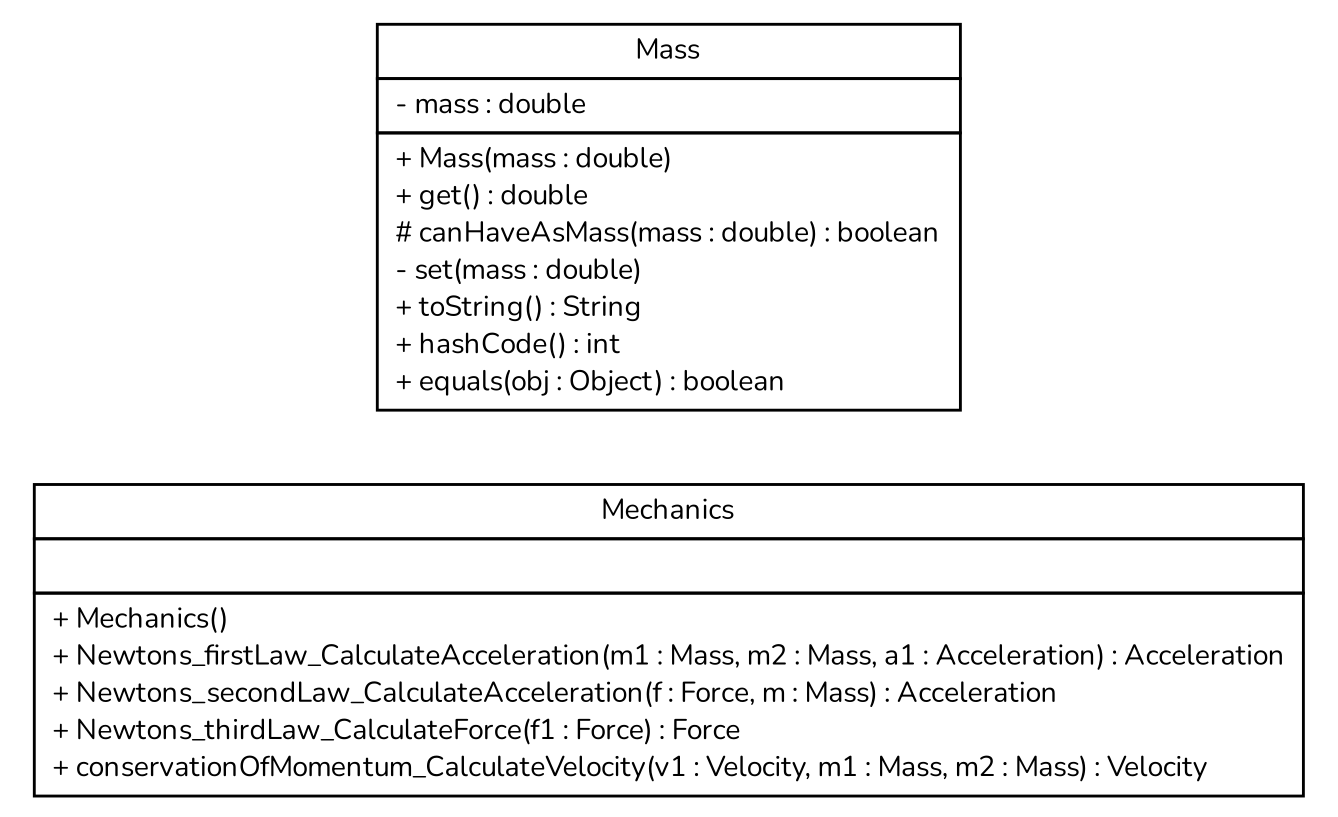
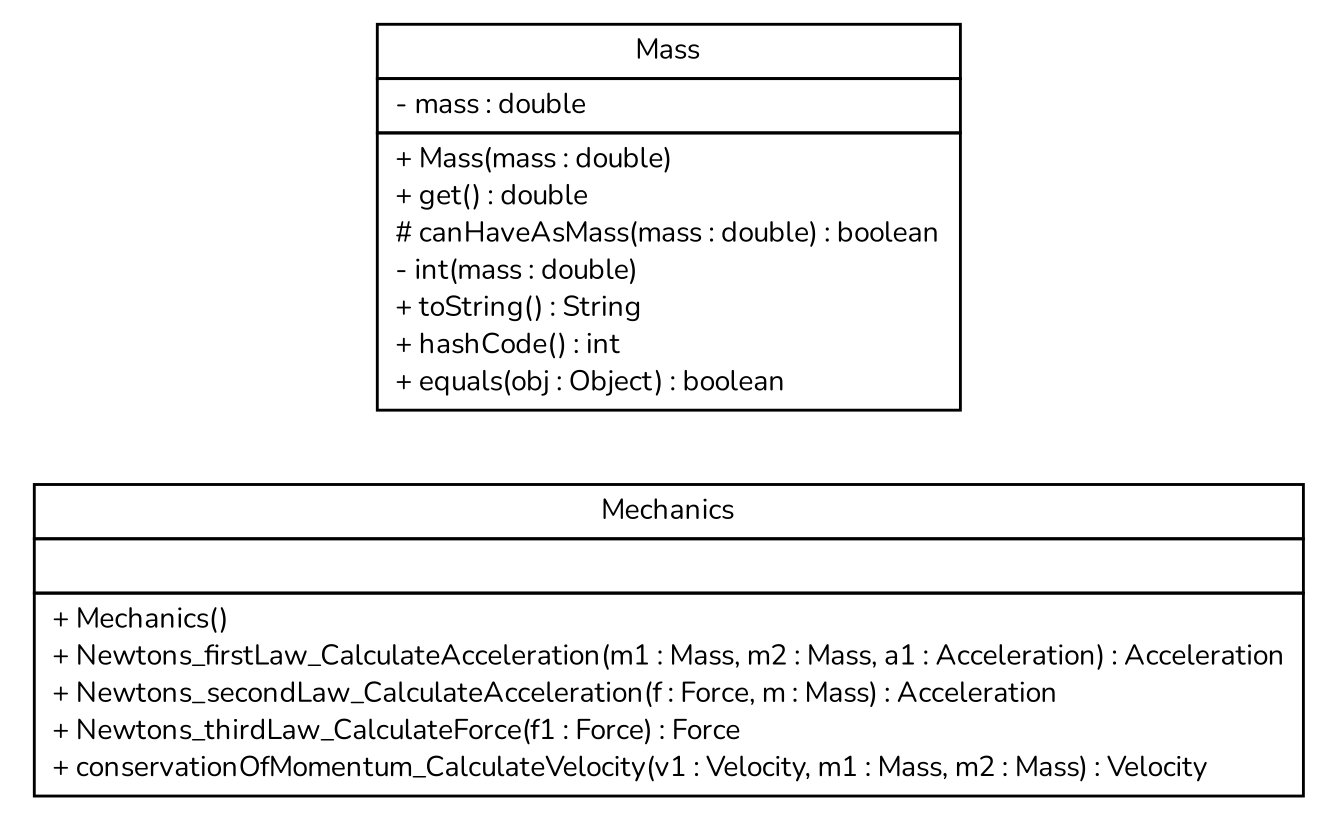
(519, 270) -> (517, 270)
